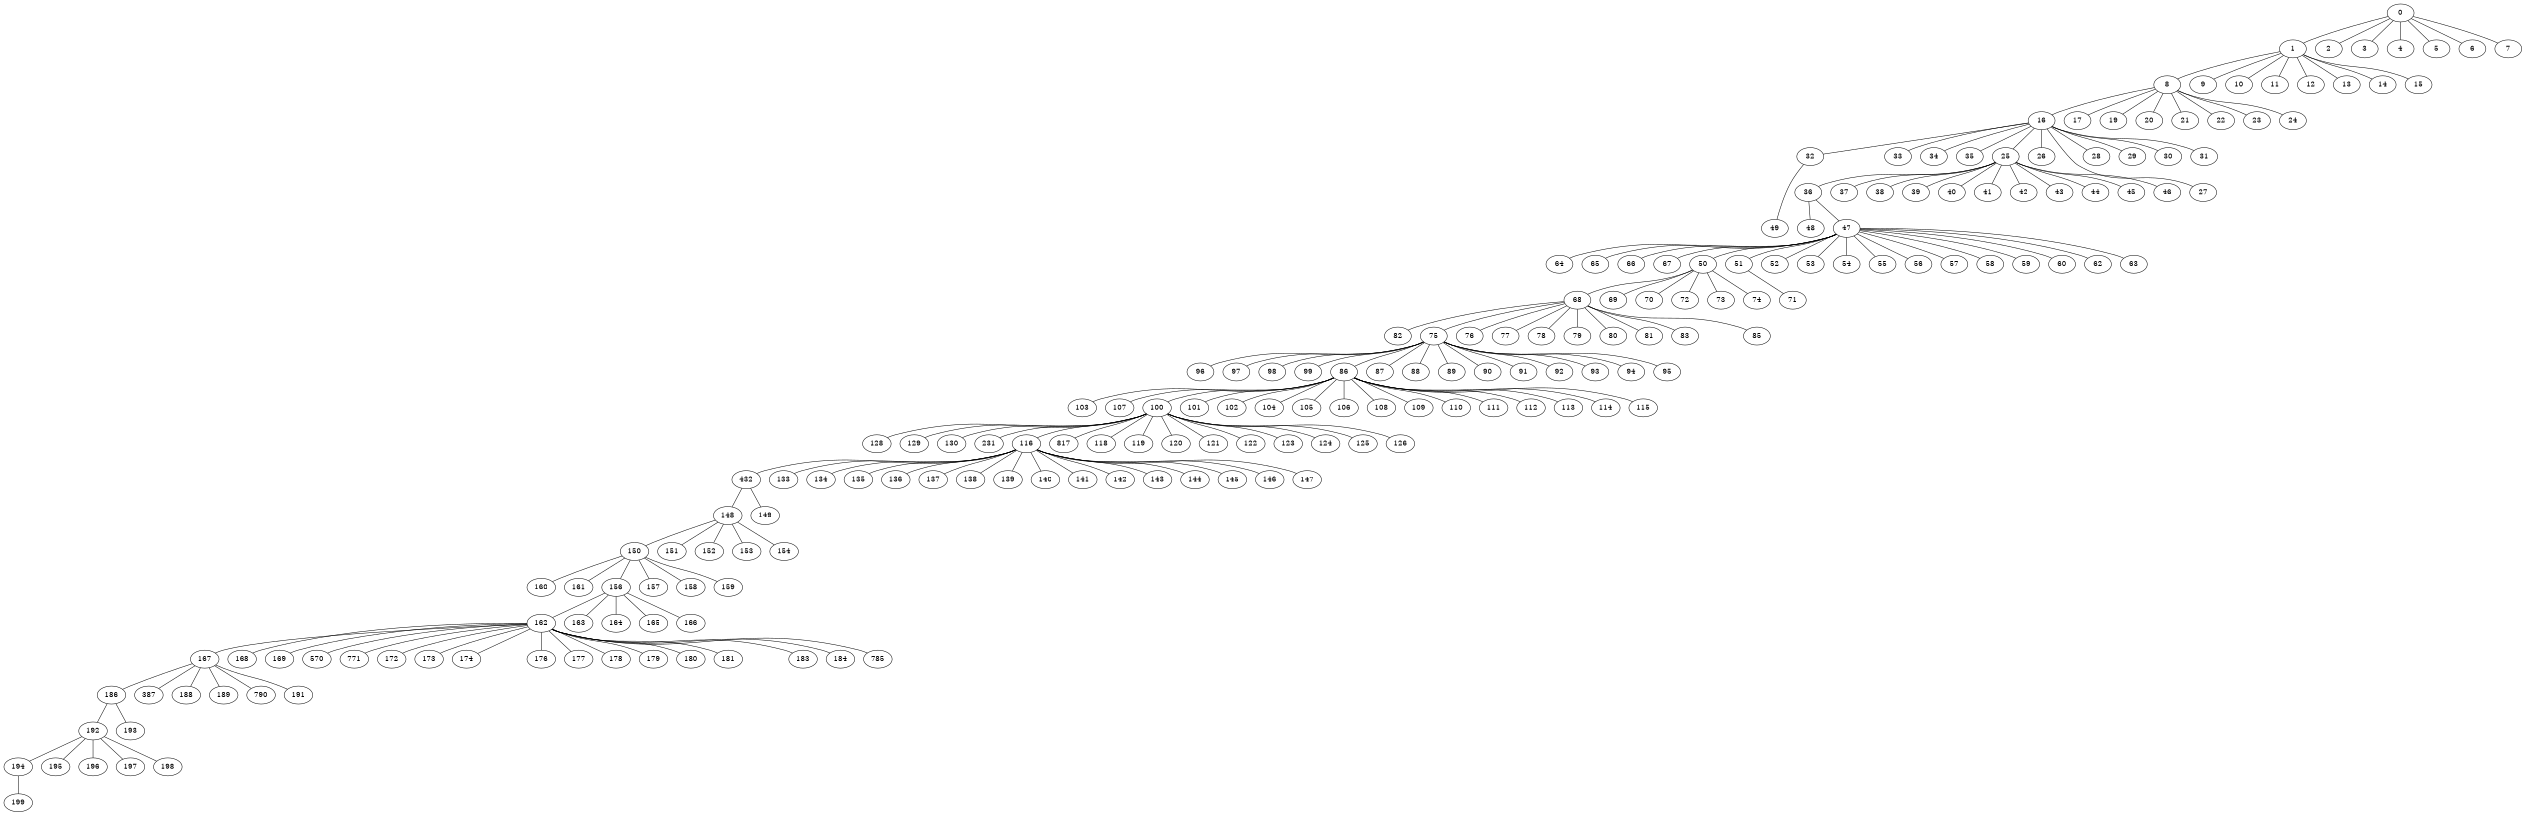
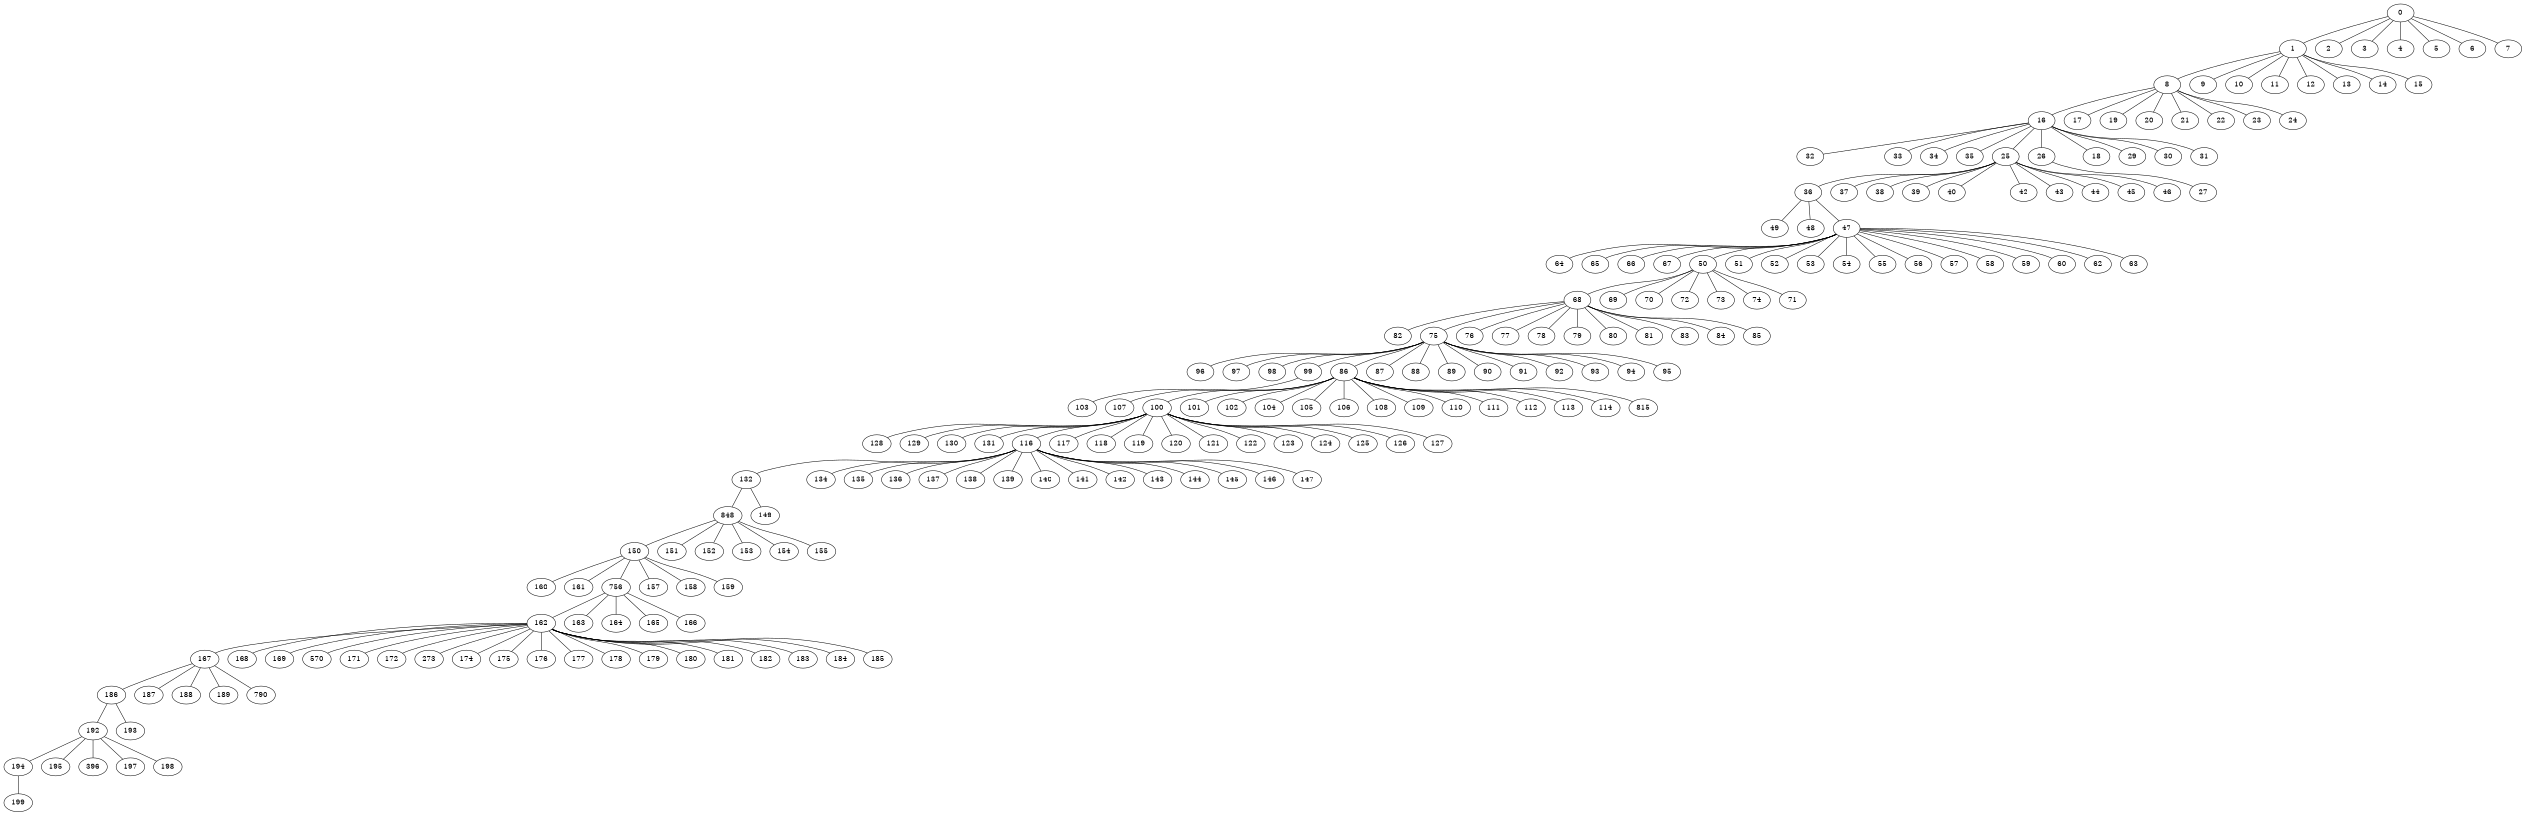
(2096, 157) -> (2096, 157)
(2091, 172) -> (2123, 174)
(1787, 190) -> (1792, 210)
(1988, 192) -> none
(1766, 282) -> (1748, 282)
none -> (1721, 336)
(1171, 389) -> (1164, 390)
(1643, 408) -> (1643, 408)
(989, 444) -> (989, 444)
(1064, 444) -> (1064, 444)
none -> (1438, 444)
(746, 480) -> (746, 480)
(784, 480) -> none
(728, 516) -> (728, 516)
none -> (822, 551)
(616, 587) -> (616, 587)
(354, 659) -> (354, 659)
(429, 659) -> (429, 659)
none -> (504, 659)
none -> (766, 659)
(878, 659) -> (878, 659)
(149, 695) -> (149, 695)
(298, 695) -> none
(93, 767) -> (93, 767)
